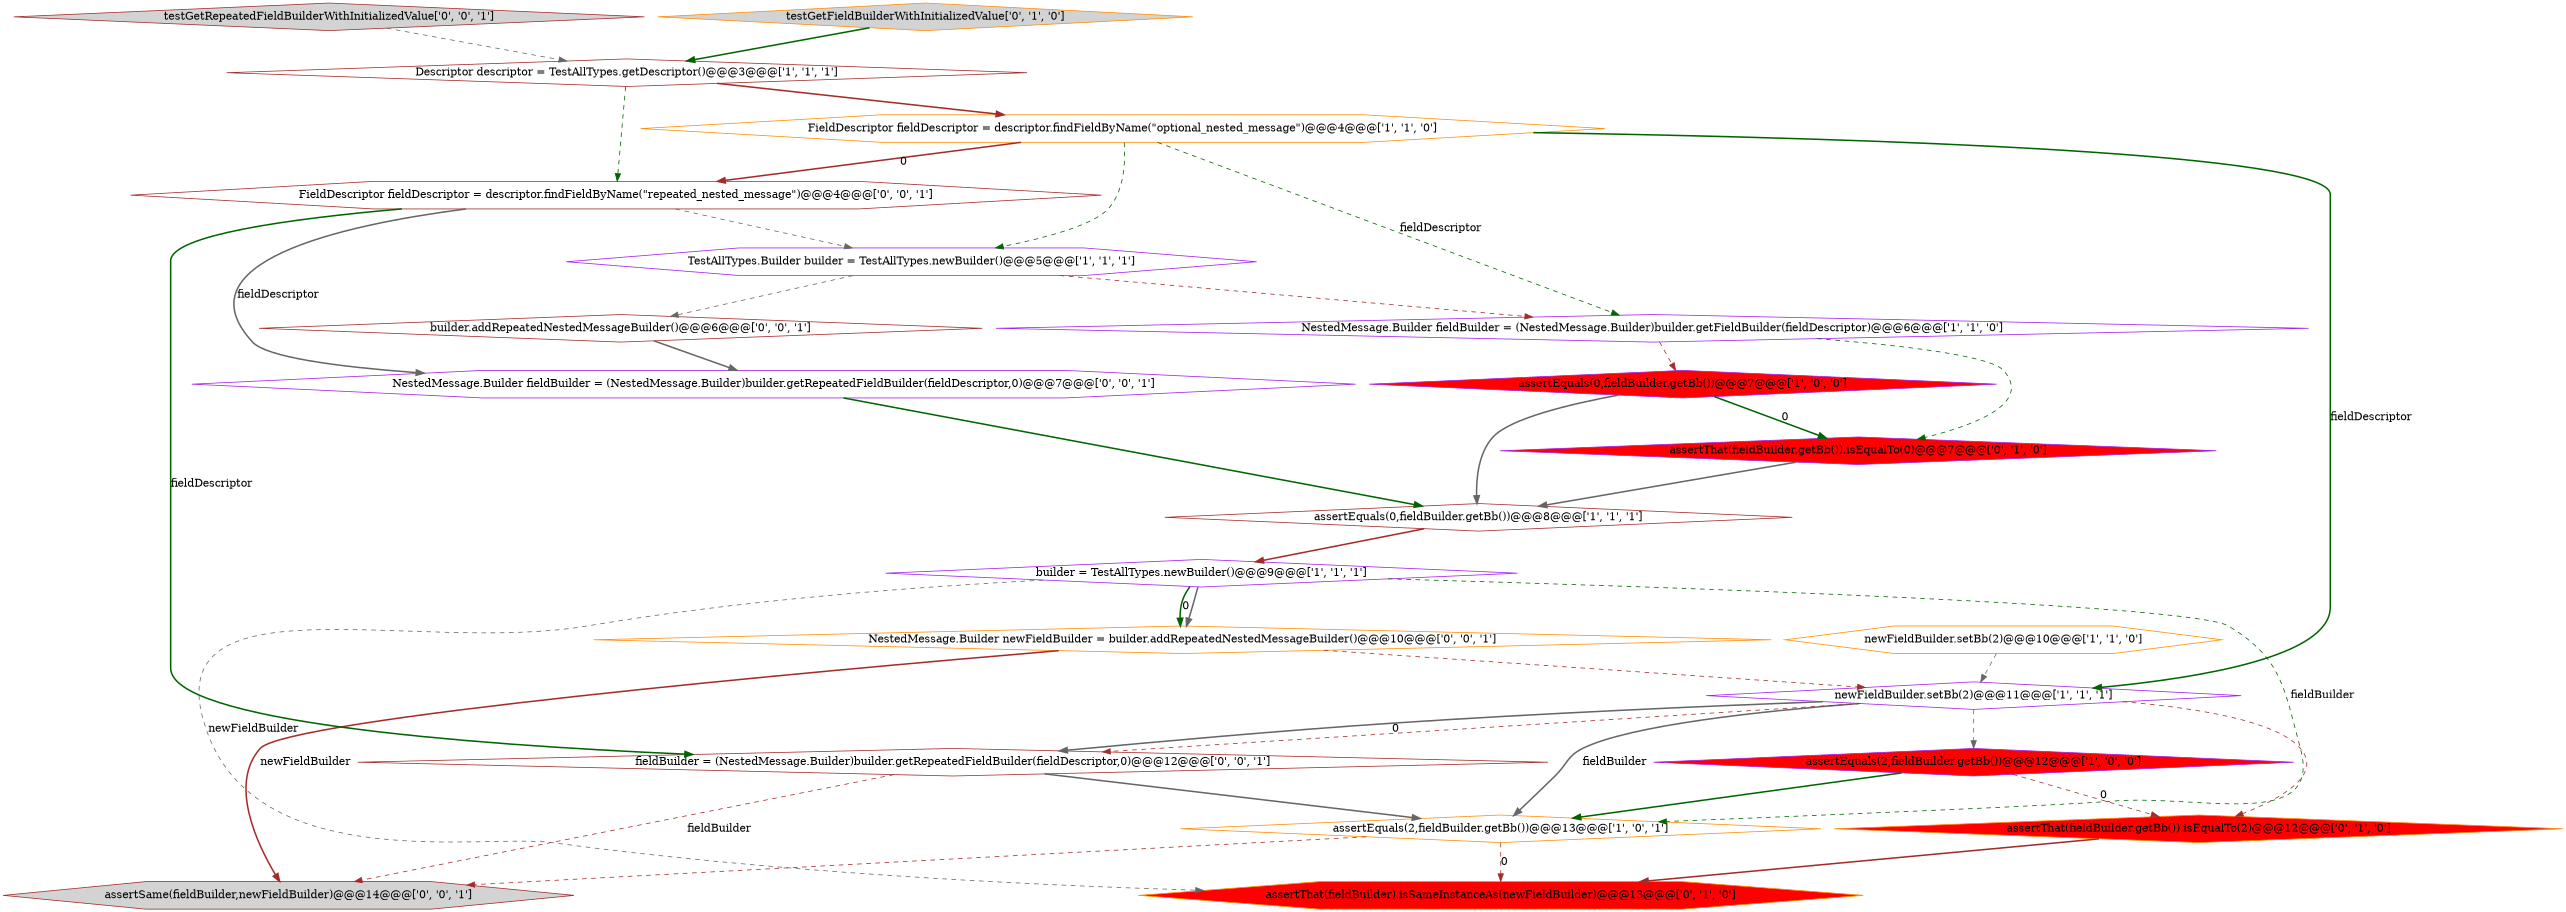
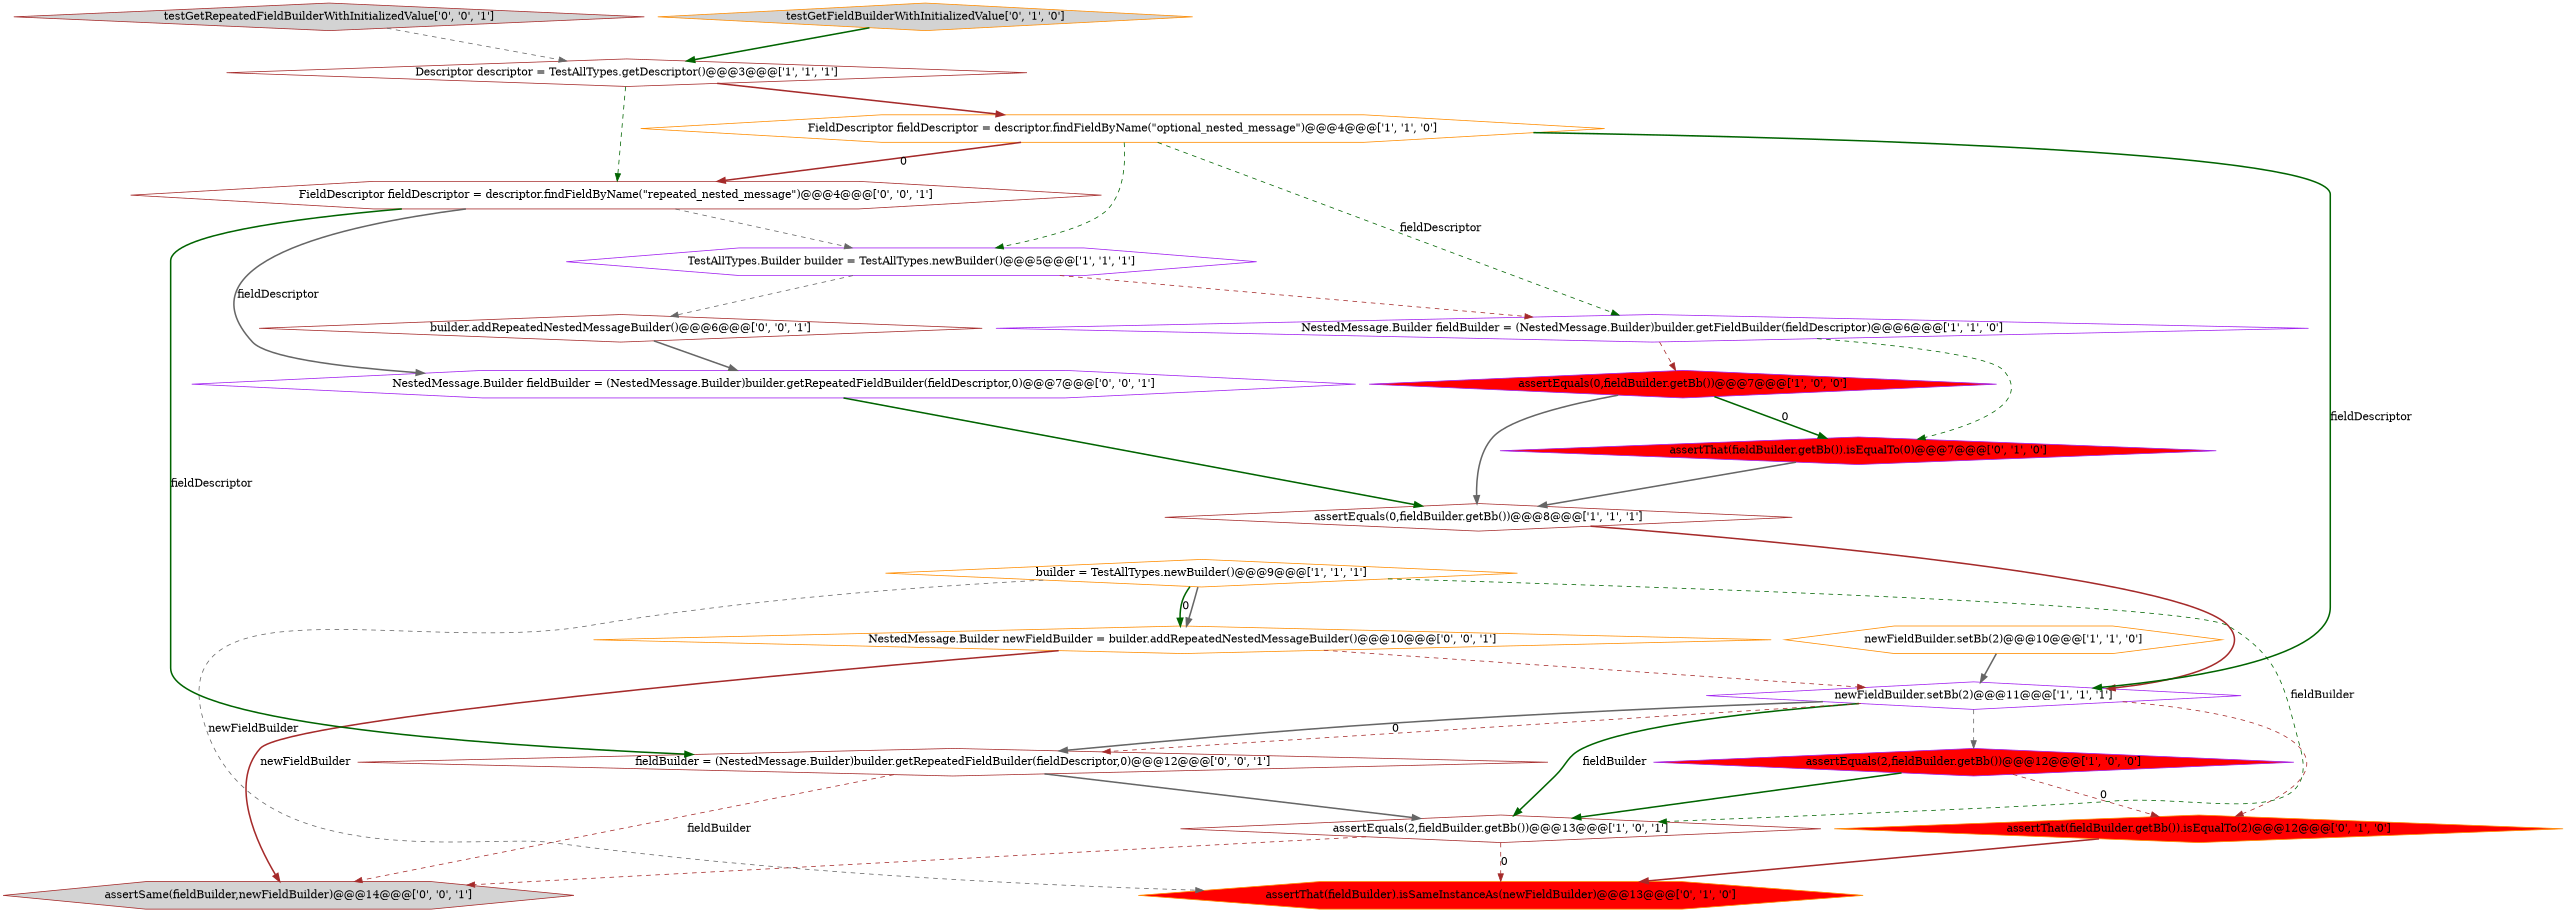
(1344, 545) -> (1988, 567)
(1201, 573) -> (1201, 573)
(1990, 665) -> (1990, 665)
(1676, 724) -> (1676, 724)
(1501, 829) -> (1501, 829)
